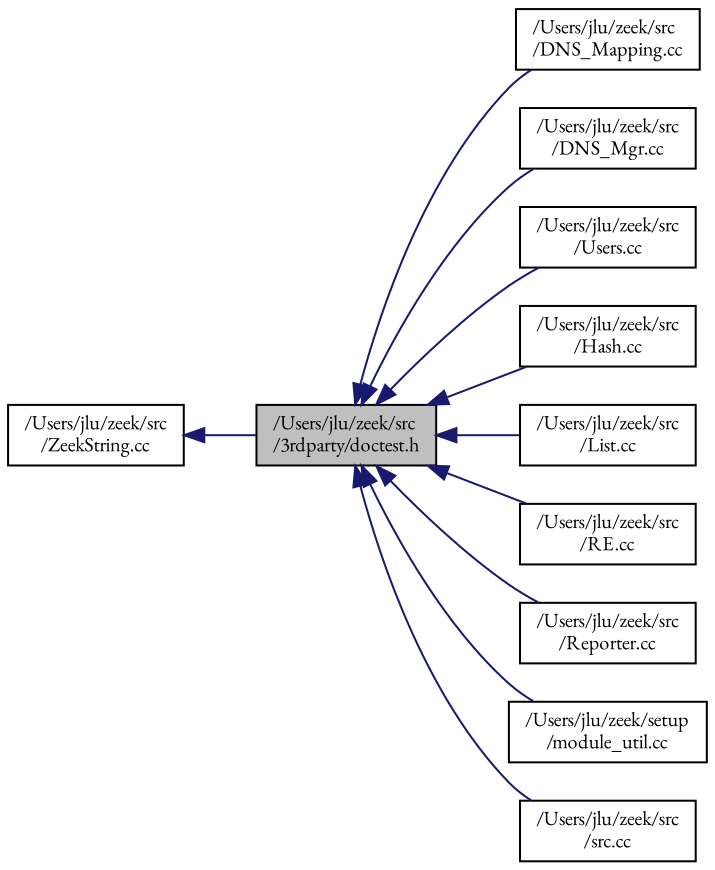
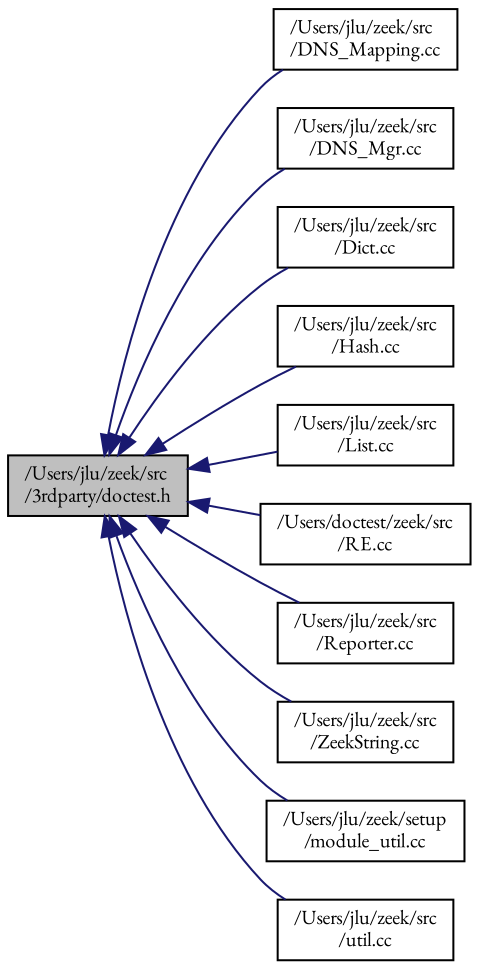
(608, 237) -> (366, 237)
(230, 435) -> (202, 626)
(608, 534) -> (366, 534)
(608, 831) -> (366, 930)
